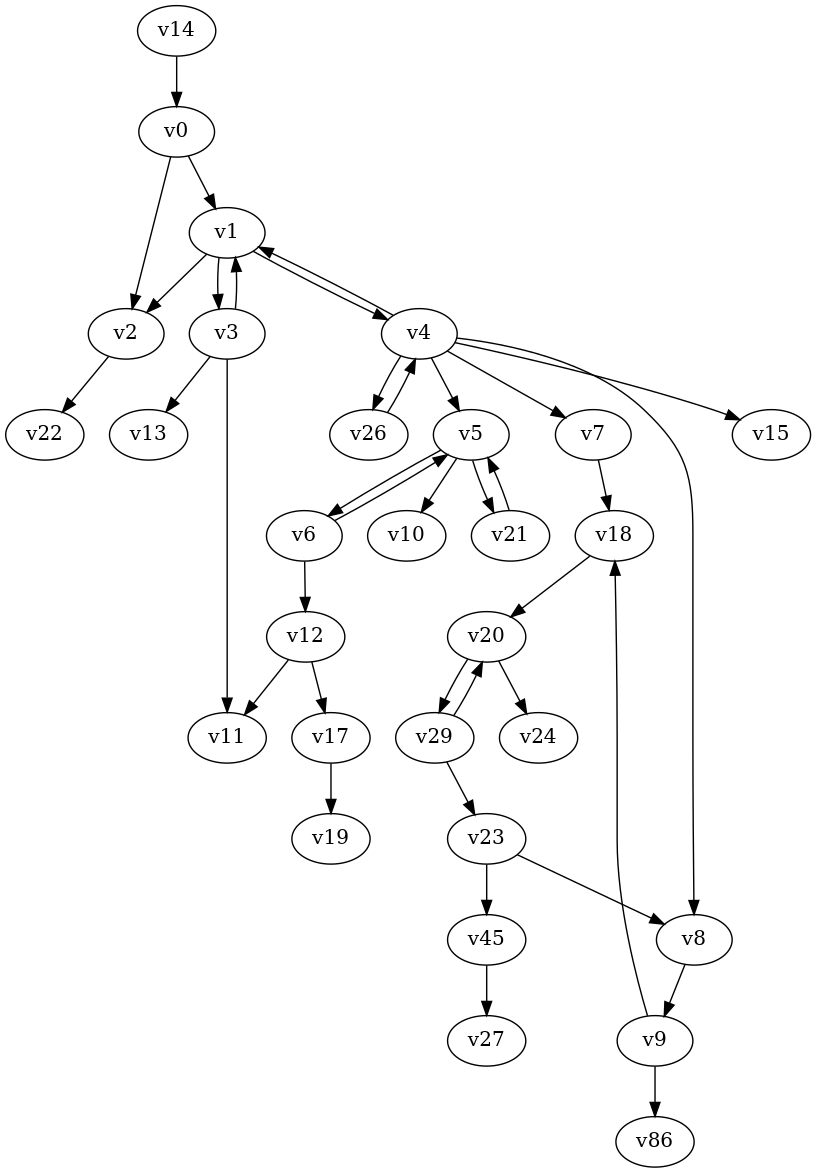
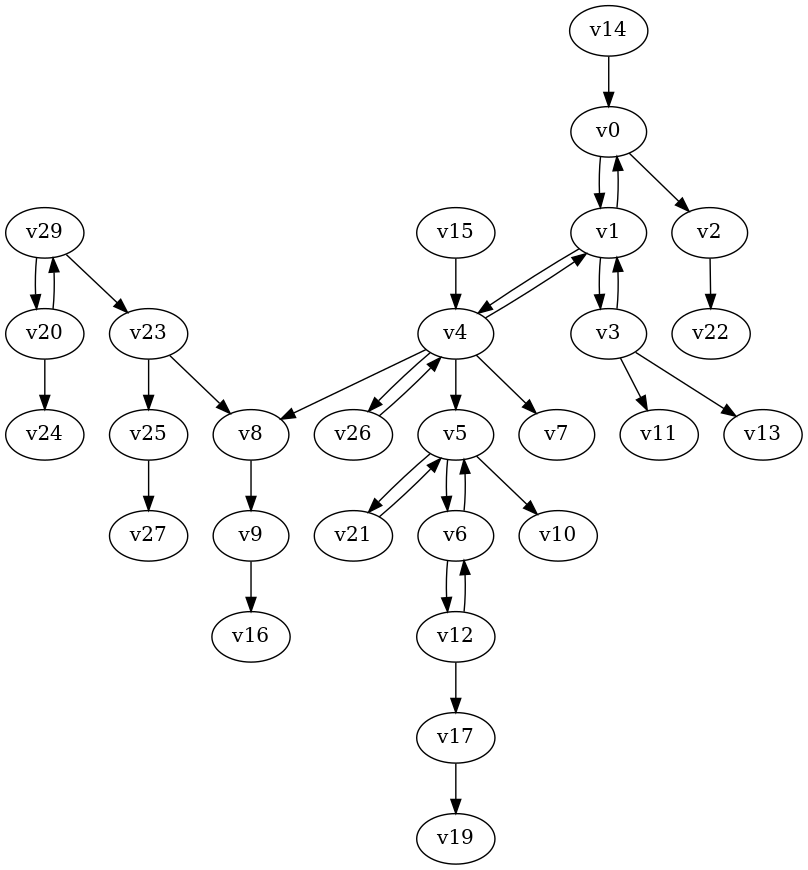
(182, 278) -> (618, 189)
(626, 384) -> (456, 276)
(614, 536) -> none
(271, 682) -> (465, 593)
(487, 940) -> (149, 435)
(655, 1142) -> (251, 637)
